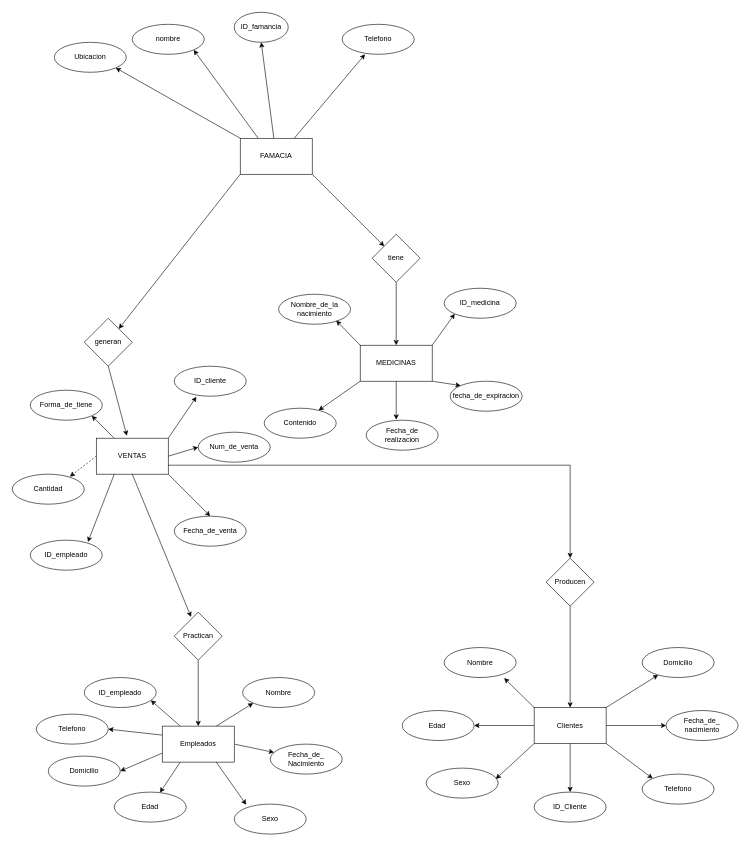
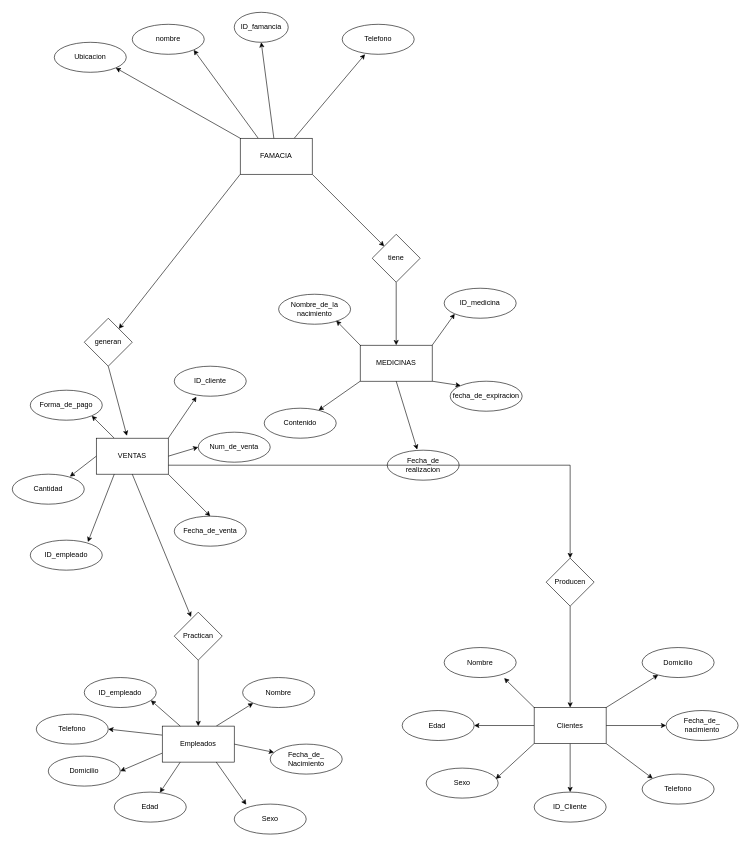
(66, 405) -> (66, 405)
(402, 435) -> (423, 465)
(86, 464) -> (86, 464)
